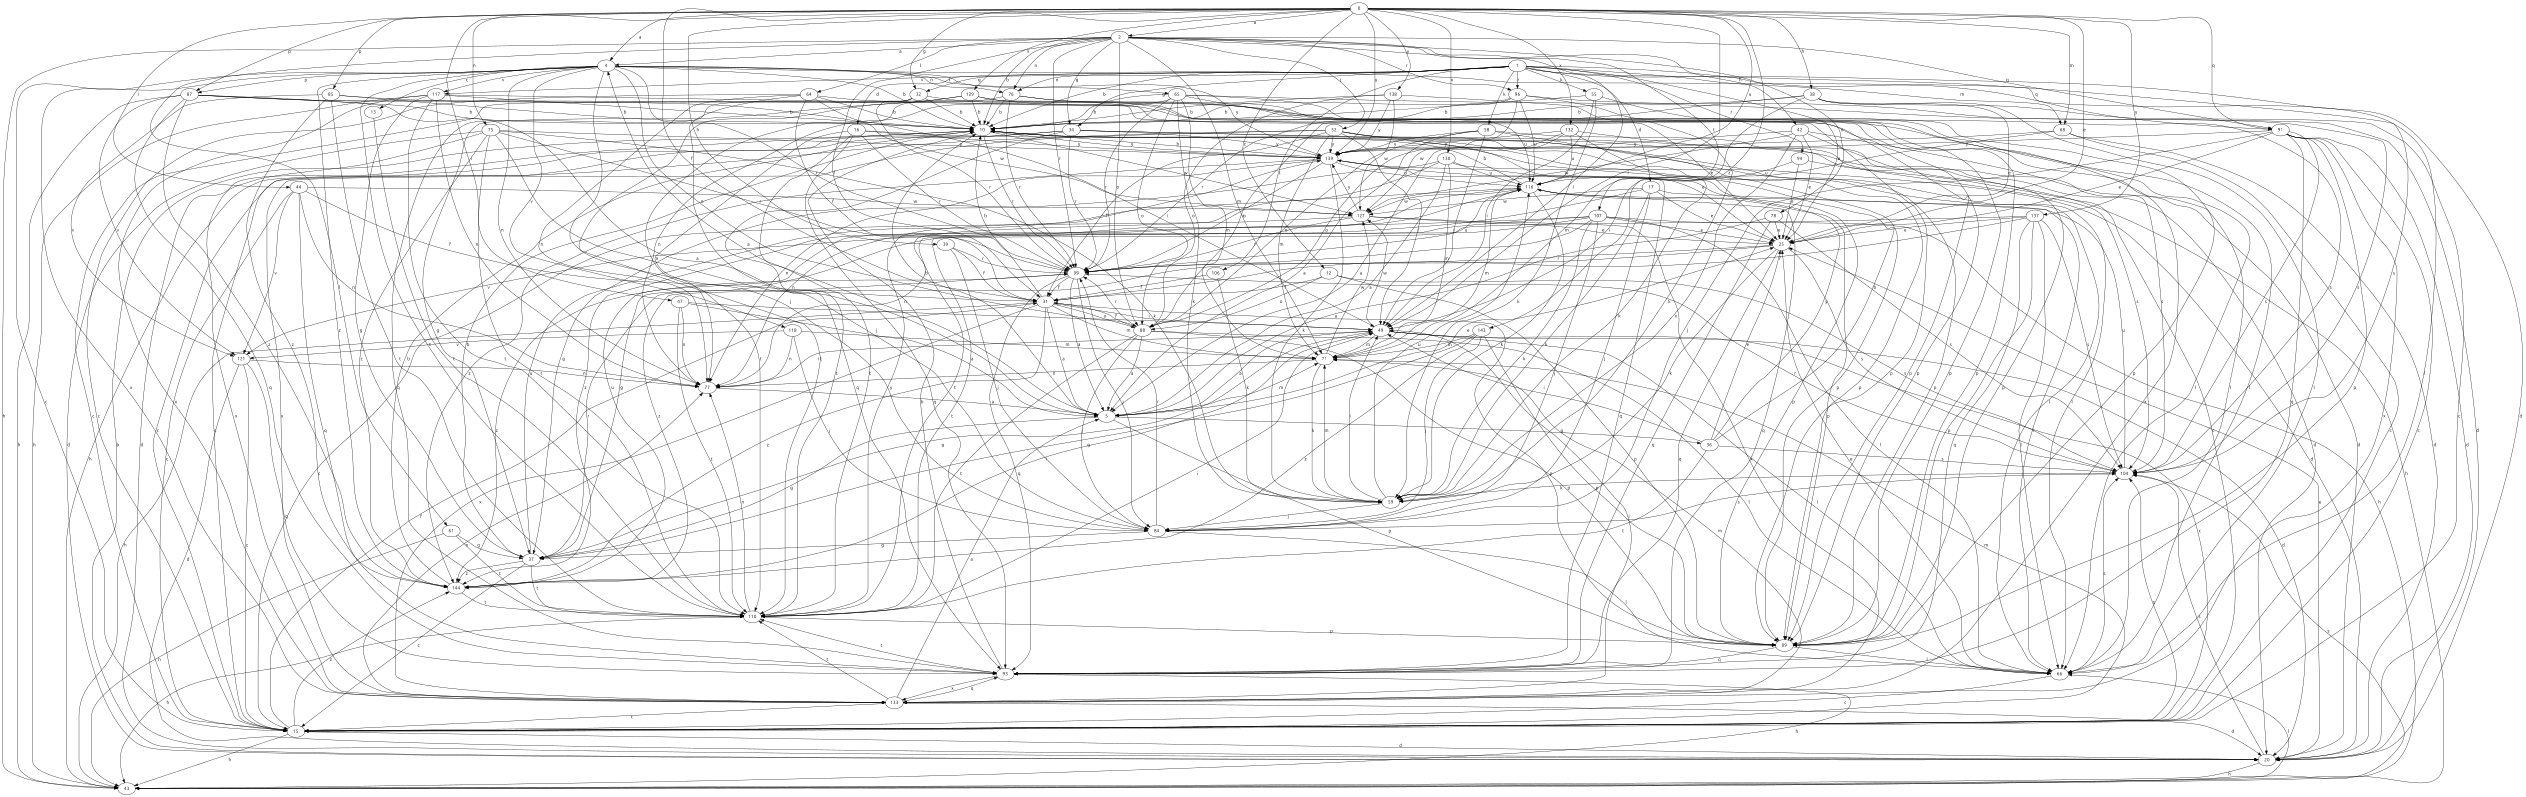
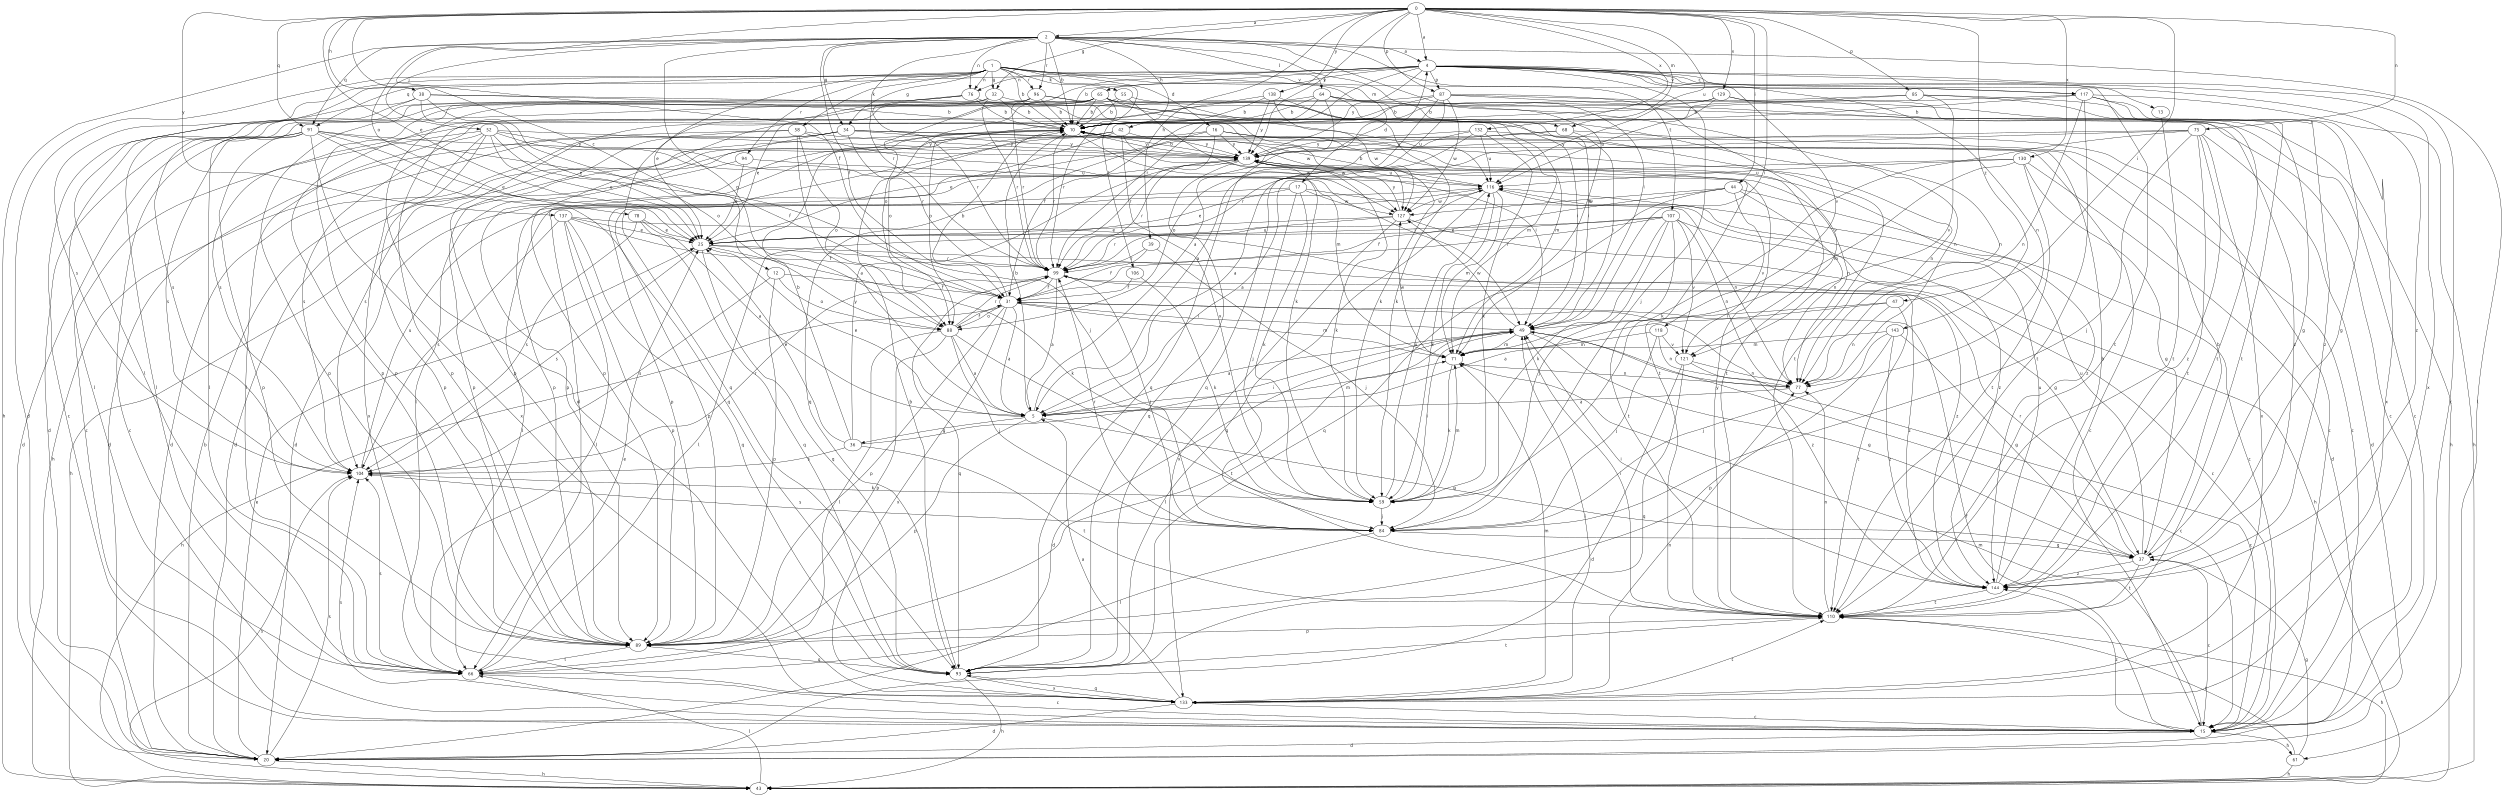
(213, 760) -> (2253, 737)
